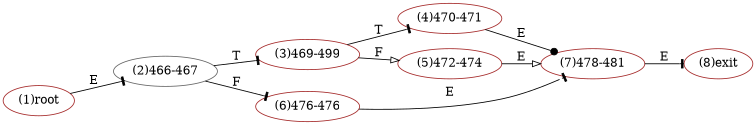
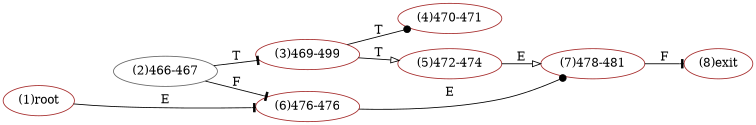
(377, 37) -> (377, 37)
(518, 40) -> none
(379, 53) -> (379, 53)
(664, 57) -> (664, 57)
(95, 88) -> (162, 108)
(461, 105) -> (461, 105)
